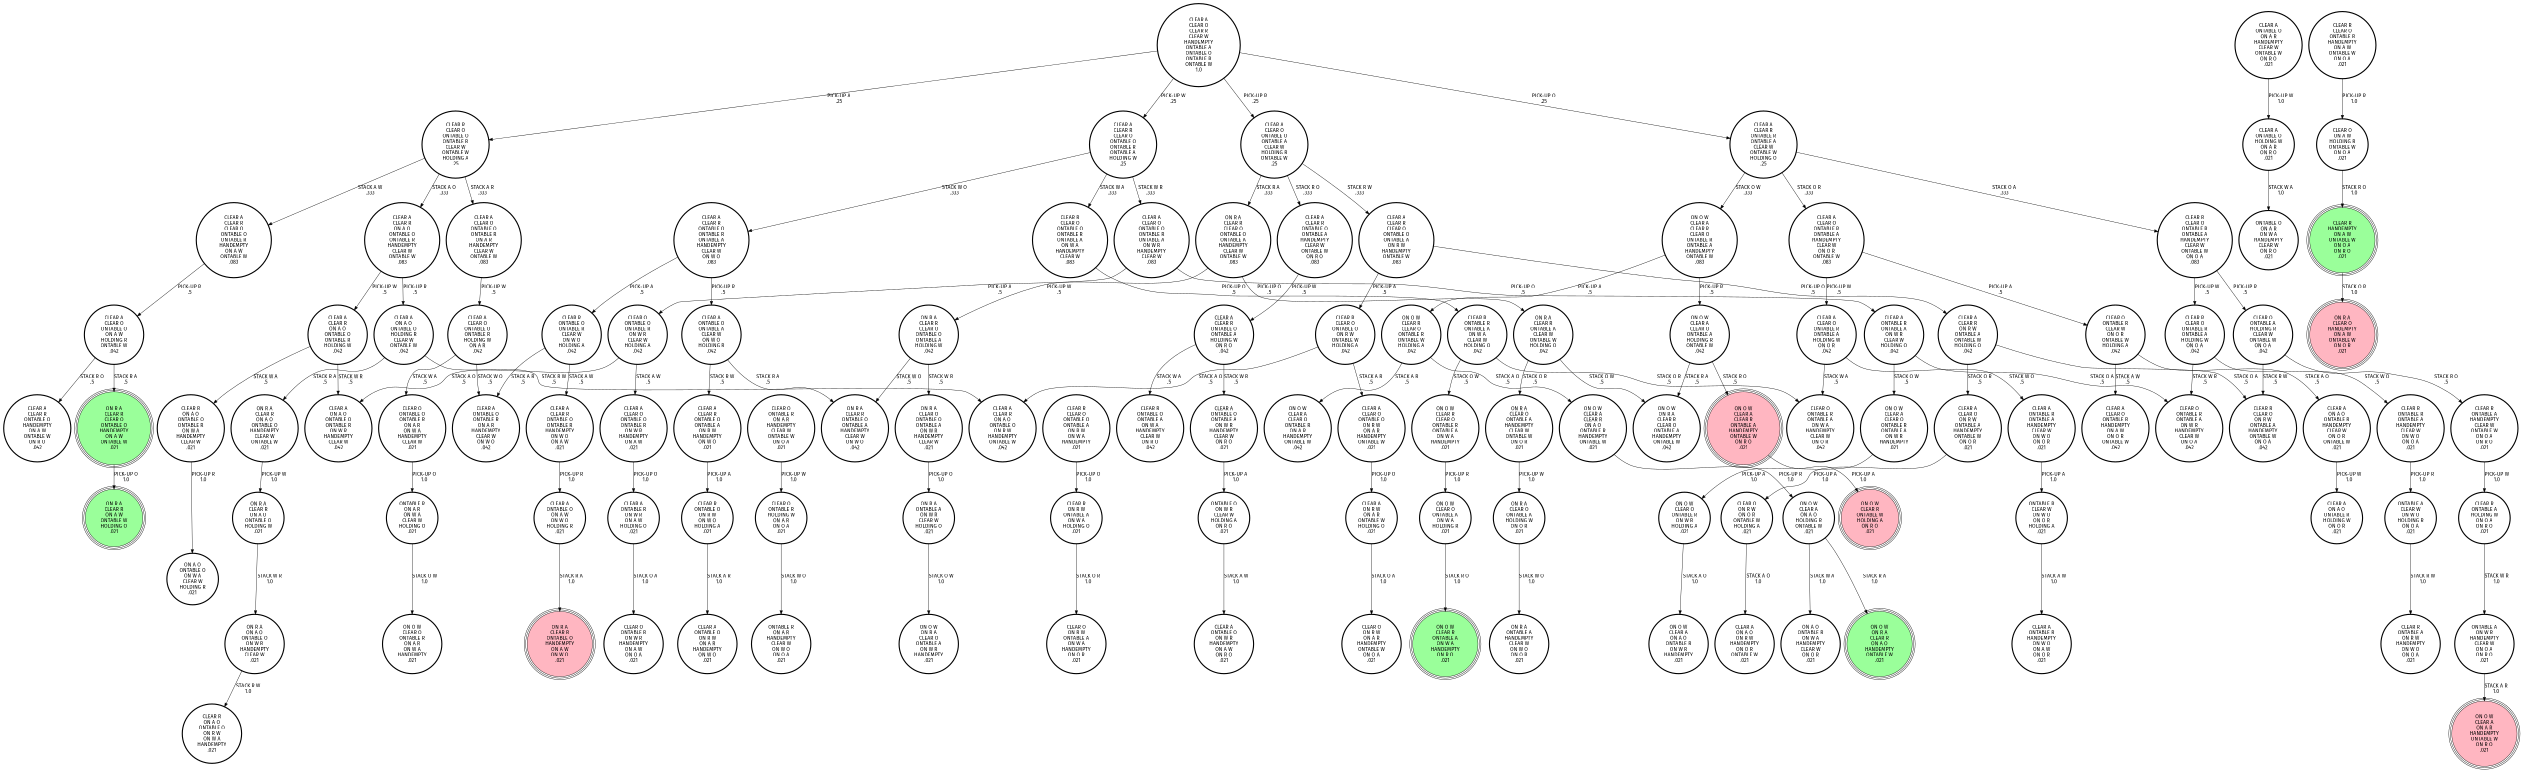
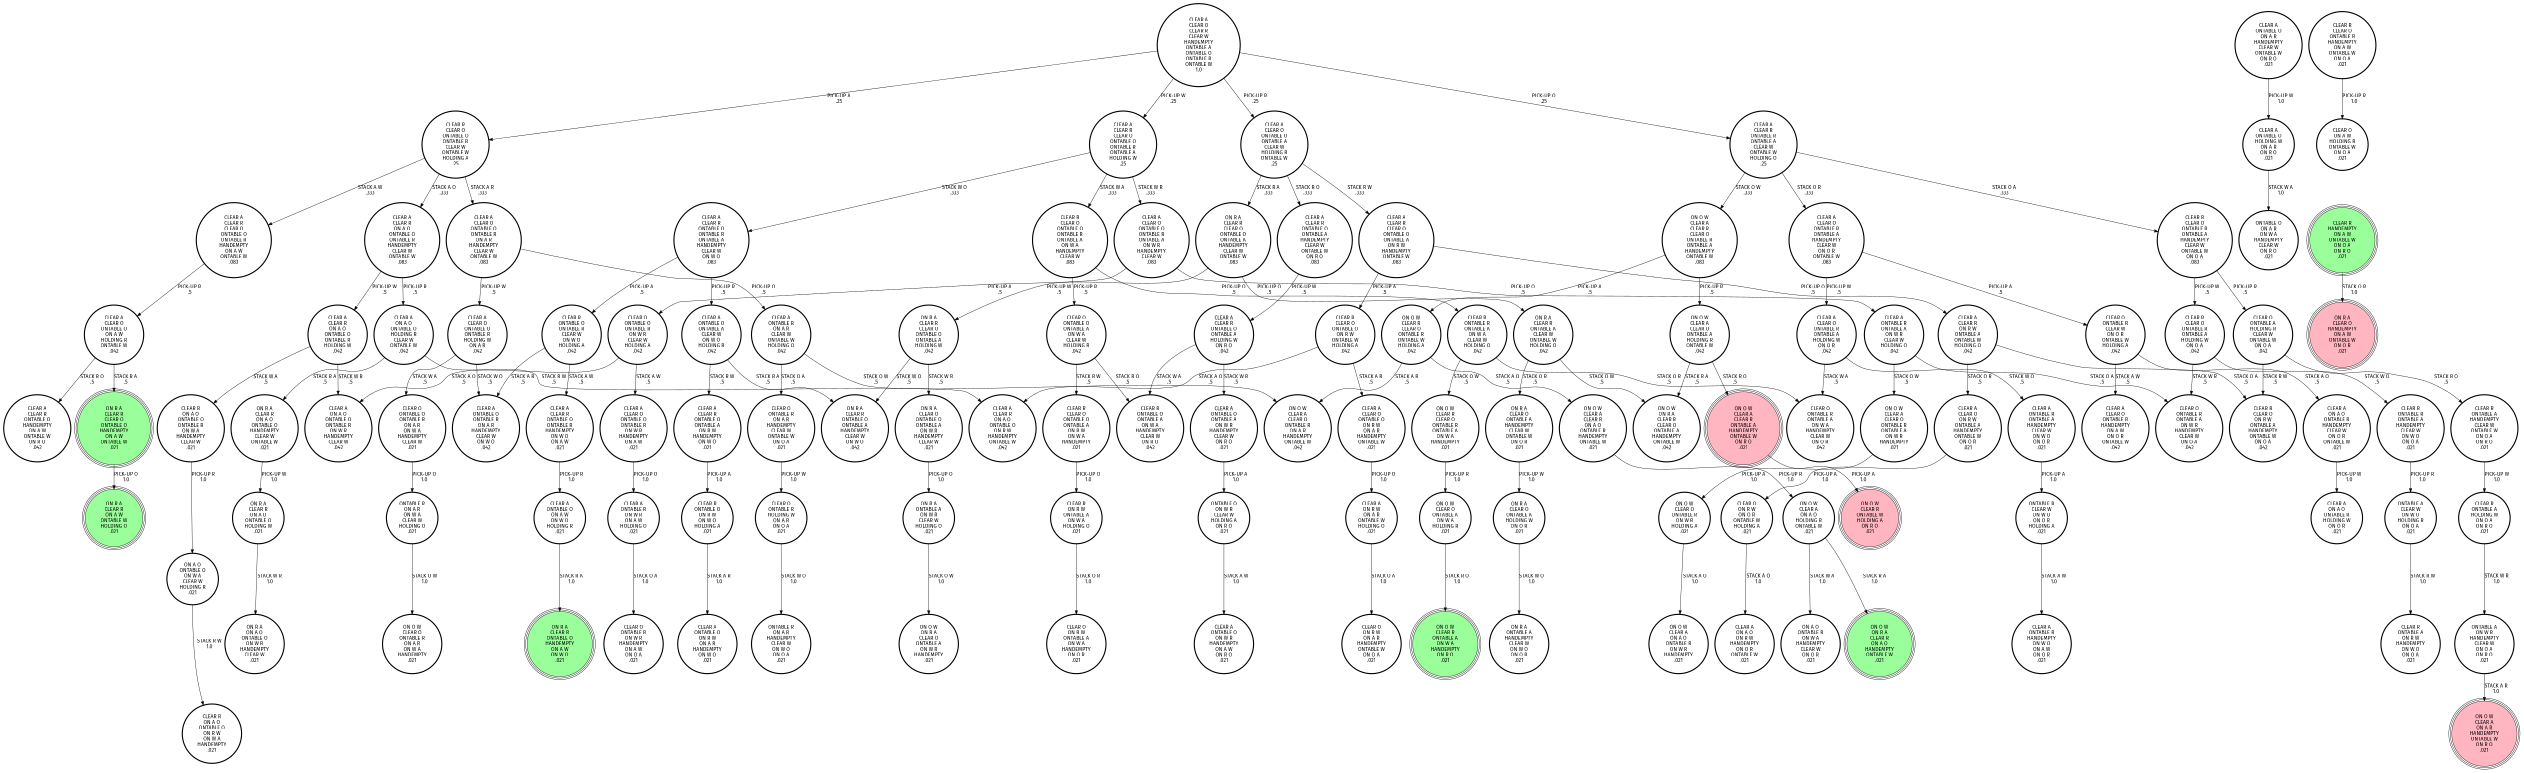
(2342, 187) -> none
none -> (781, 335)
none -> (1076, 335)
(560, 644) -> (560, 644)
(234, 687) -> (194, 654)
